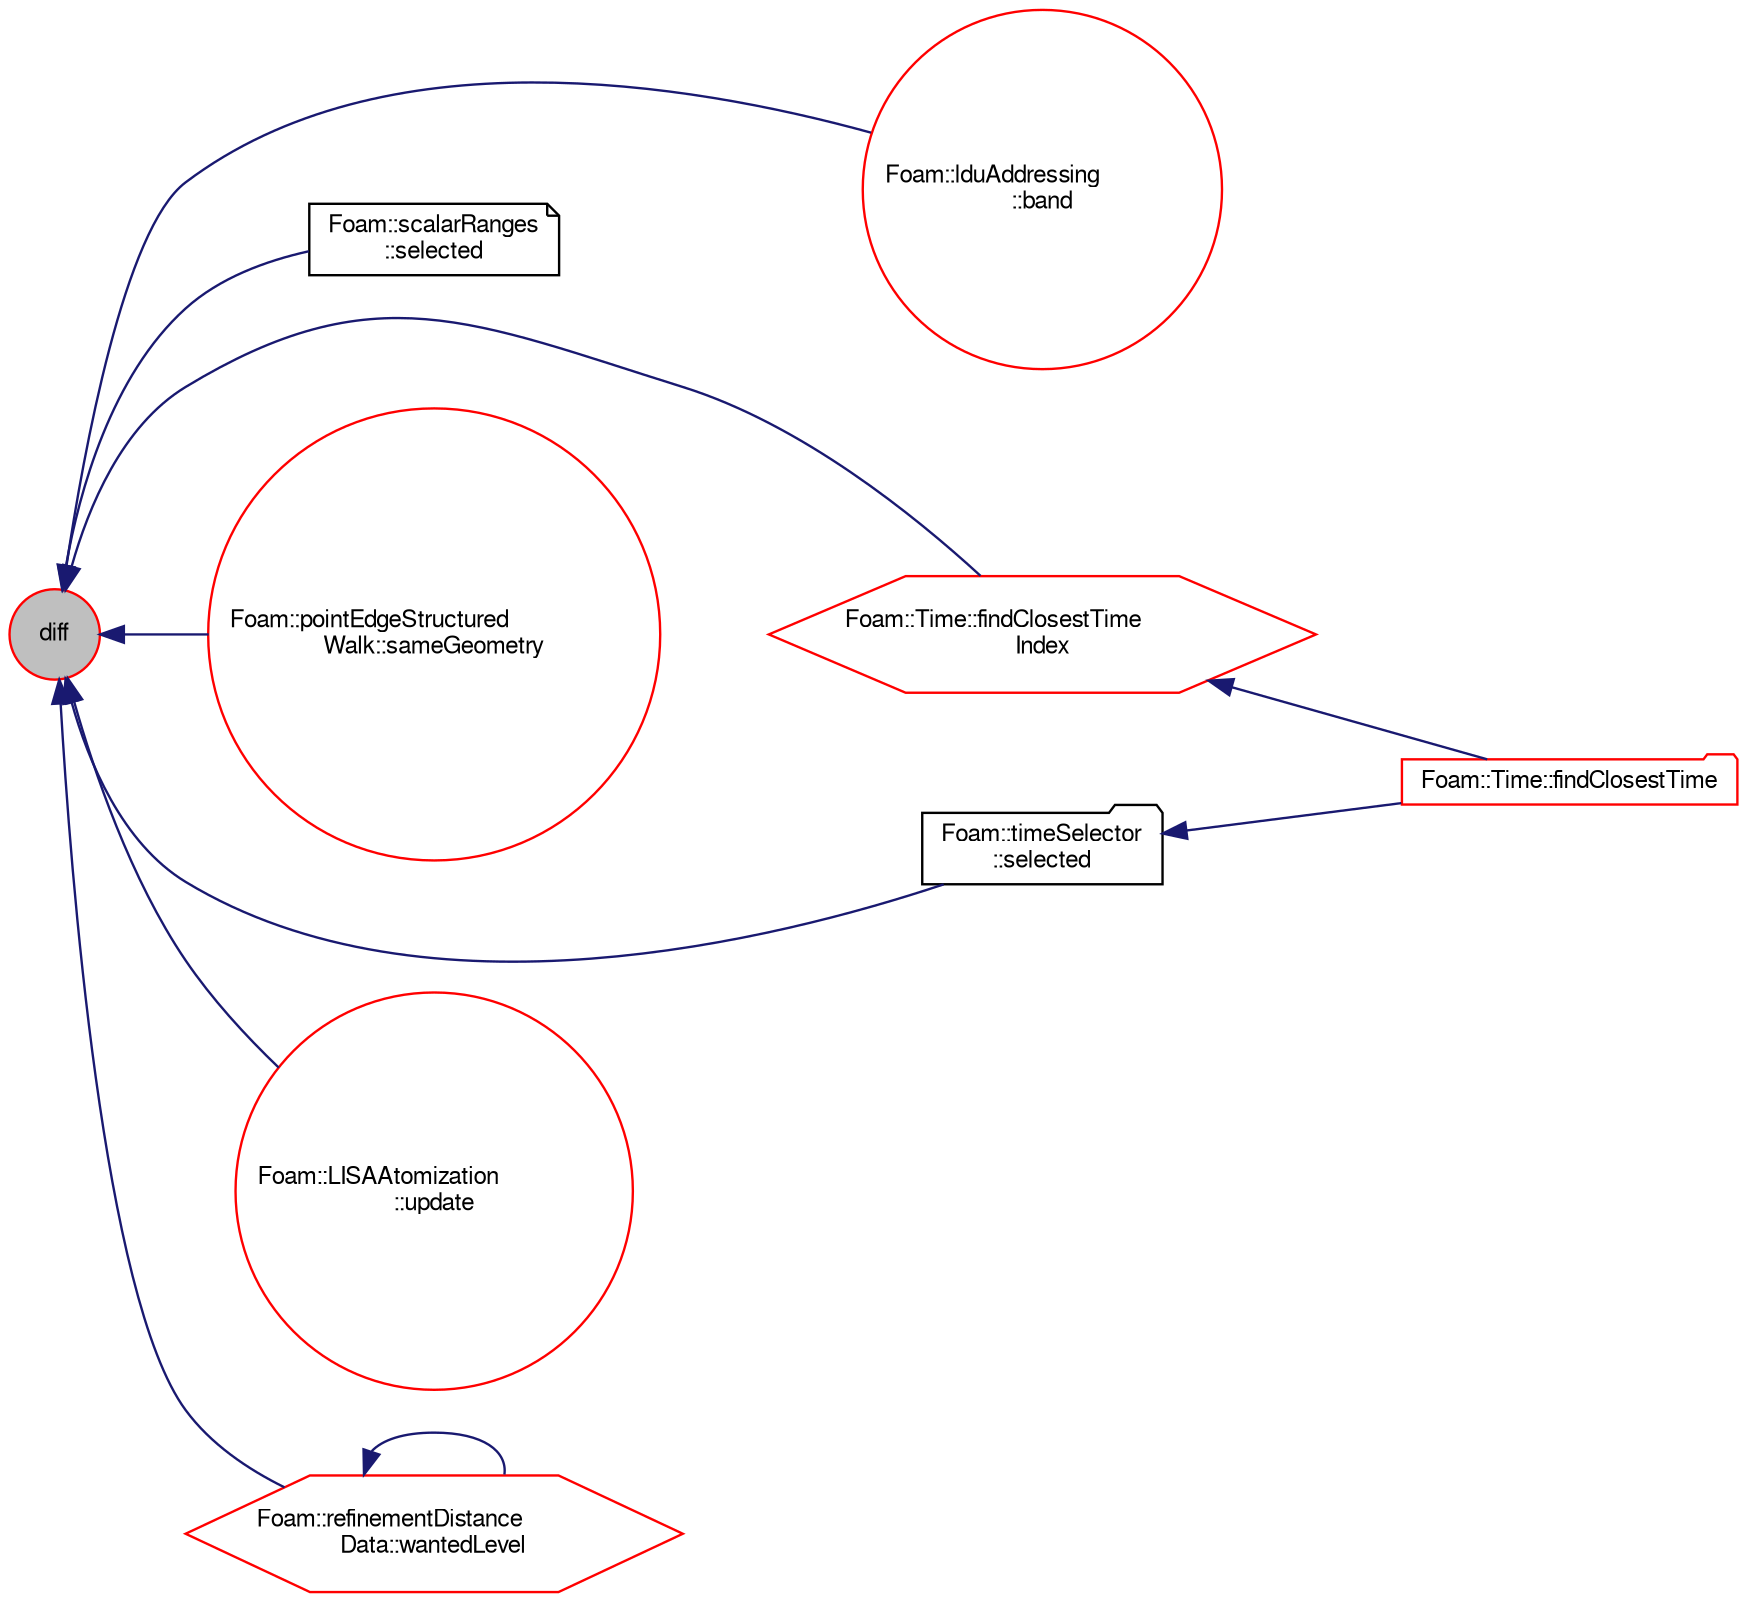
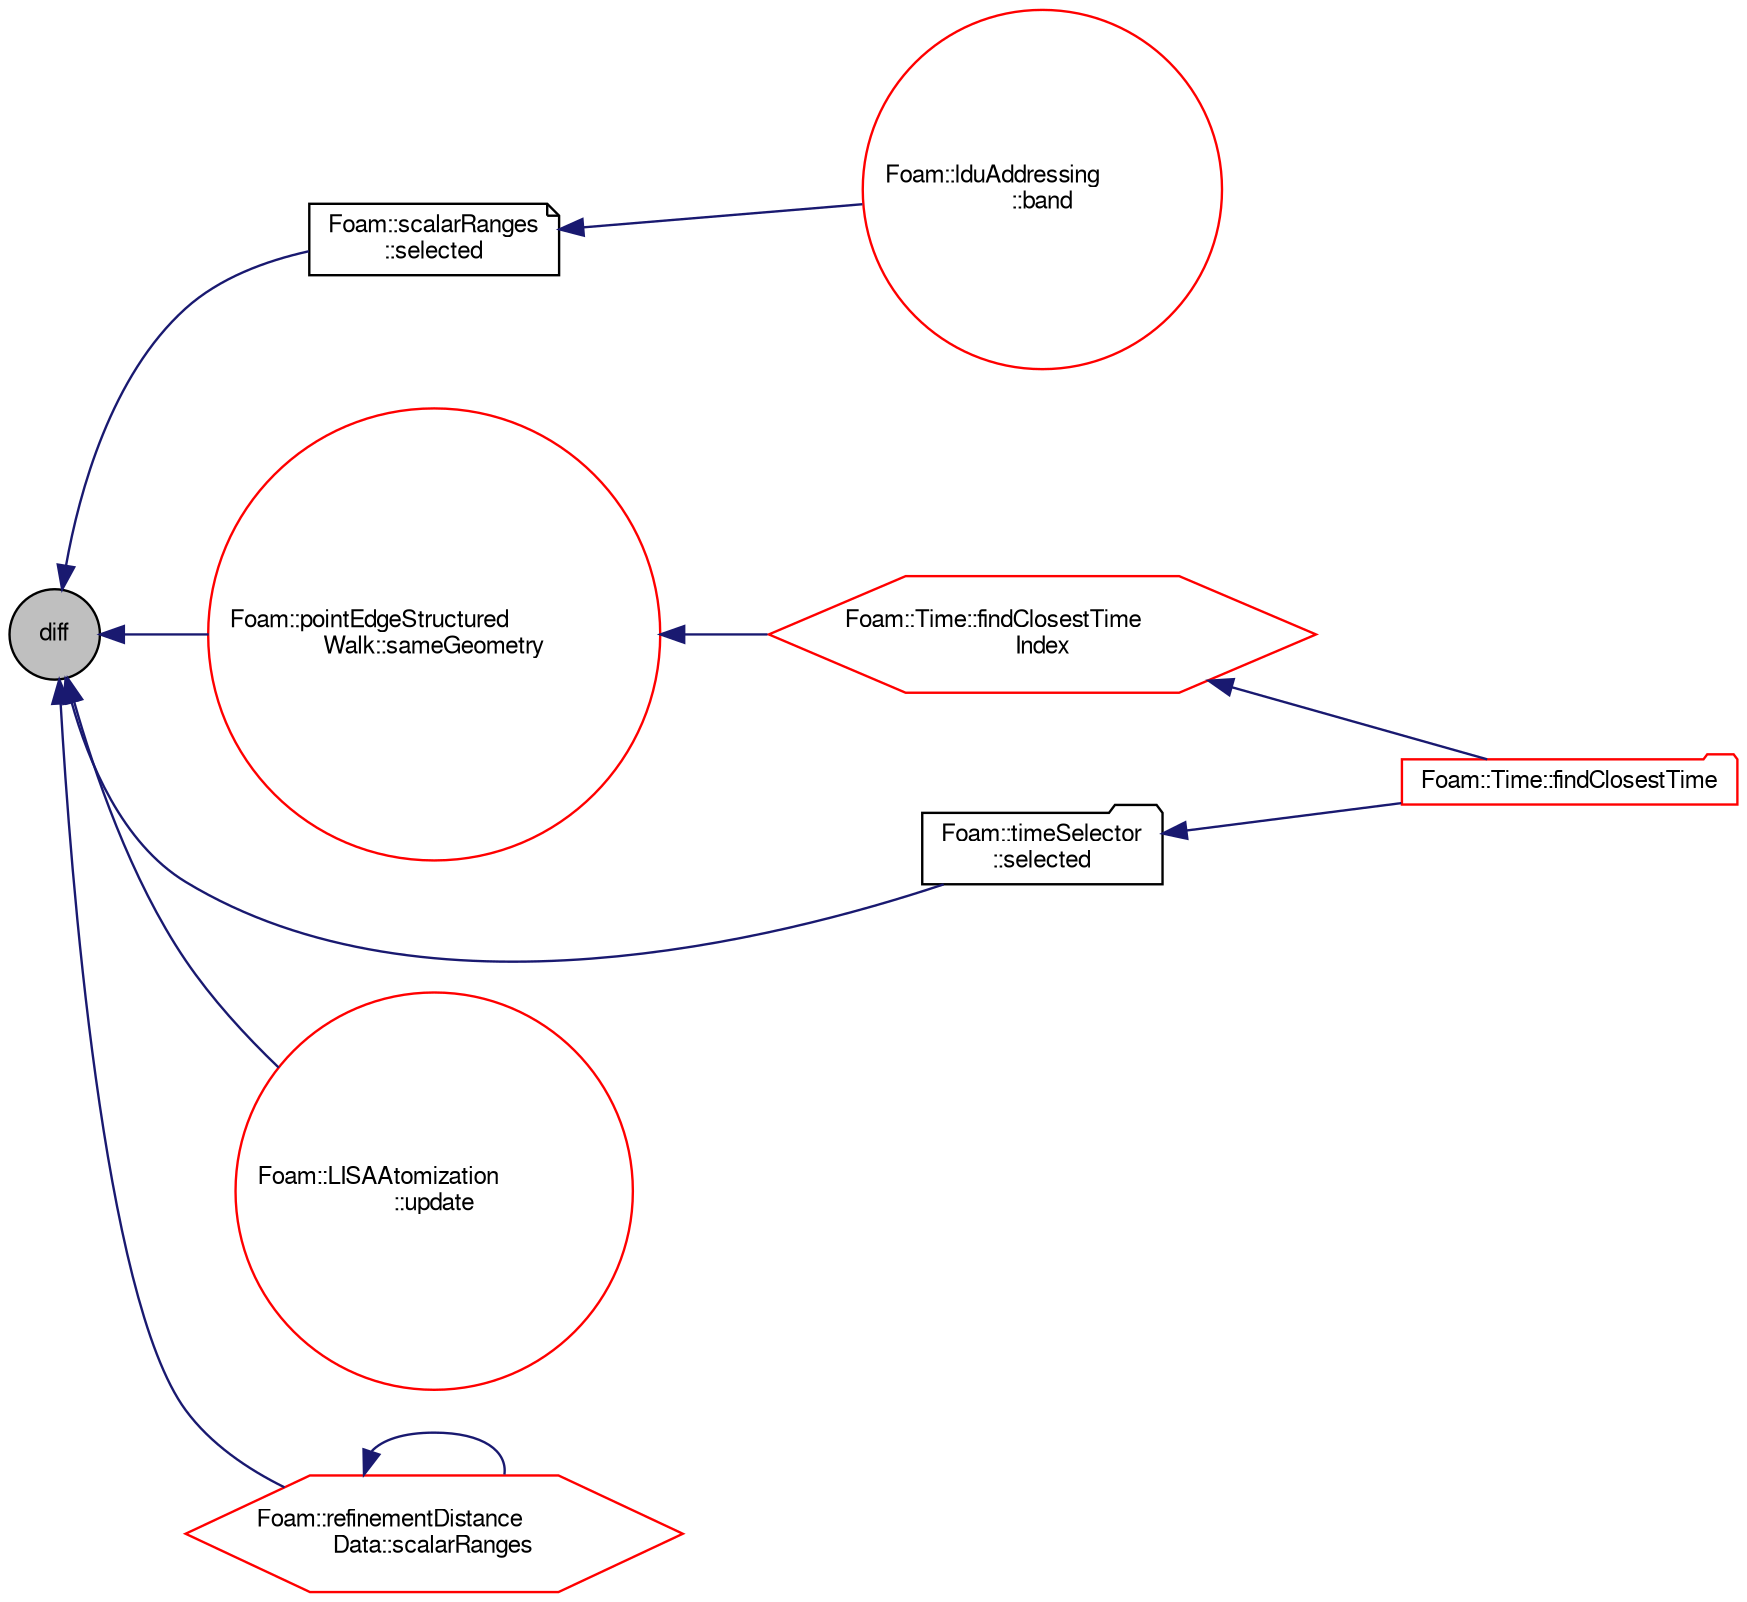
(321, 115) -> (723, 216)
(500, 332) -> (726, 634)
(55, 634) -> (55, 634)
(434, 1534) -> (434, 1534)
